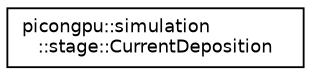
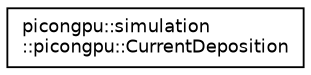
(156, 38) -> (156, 38)
